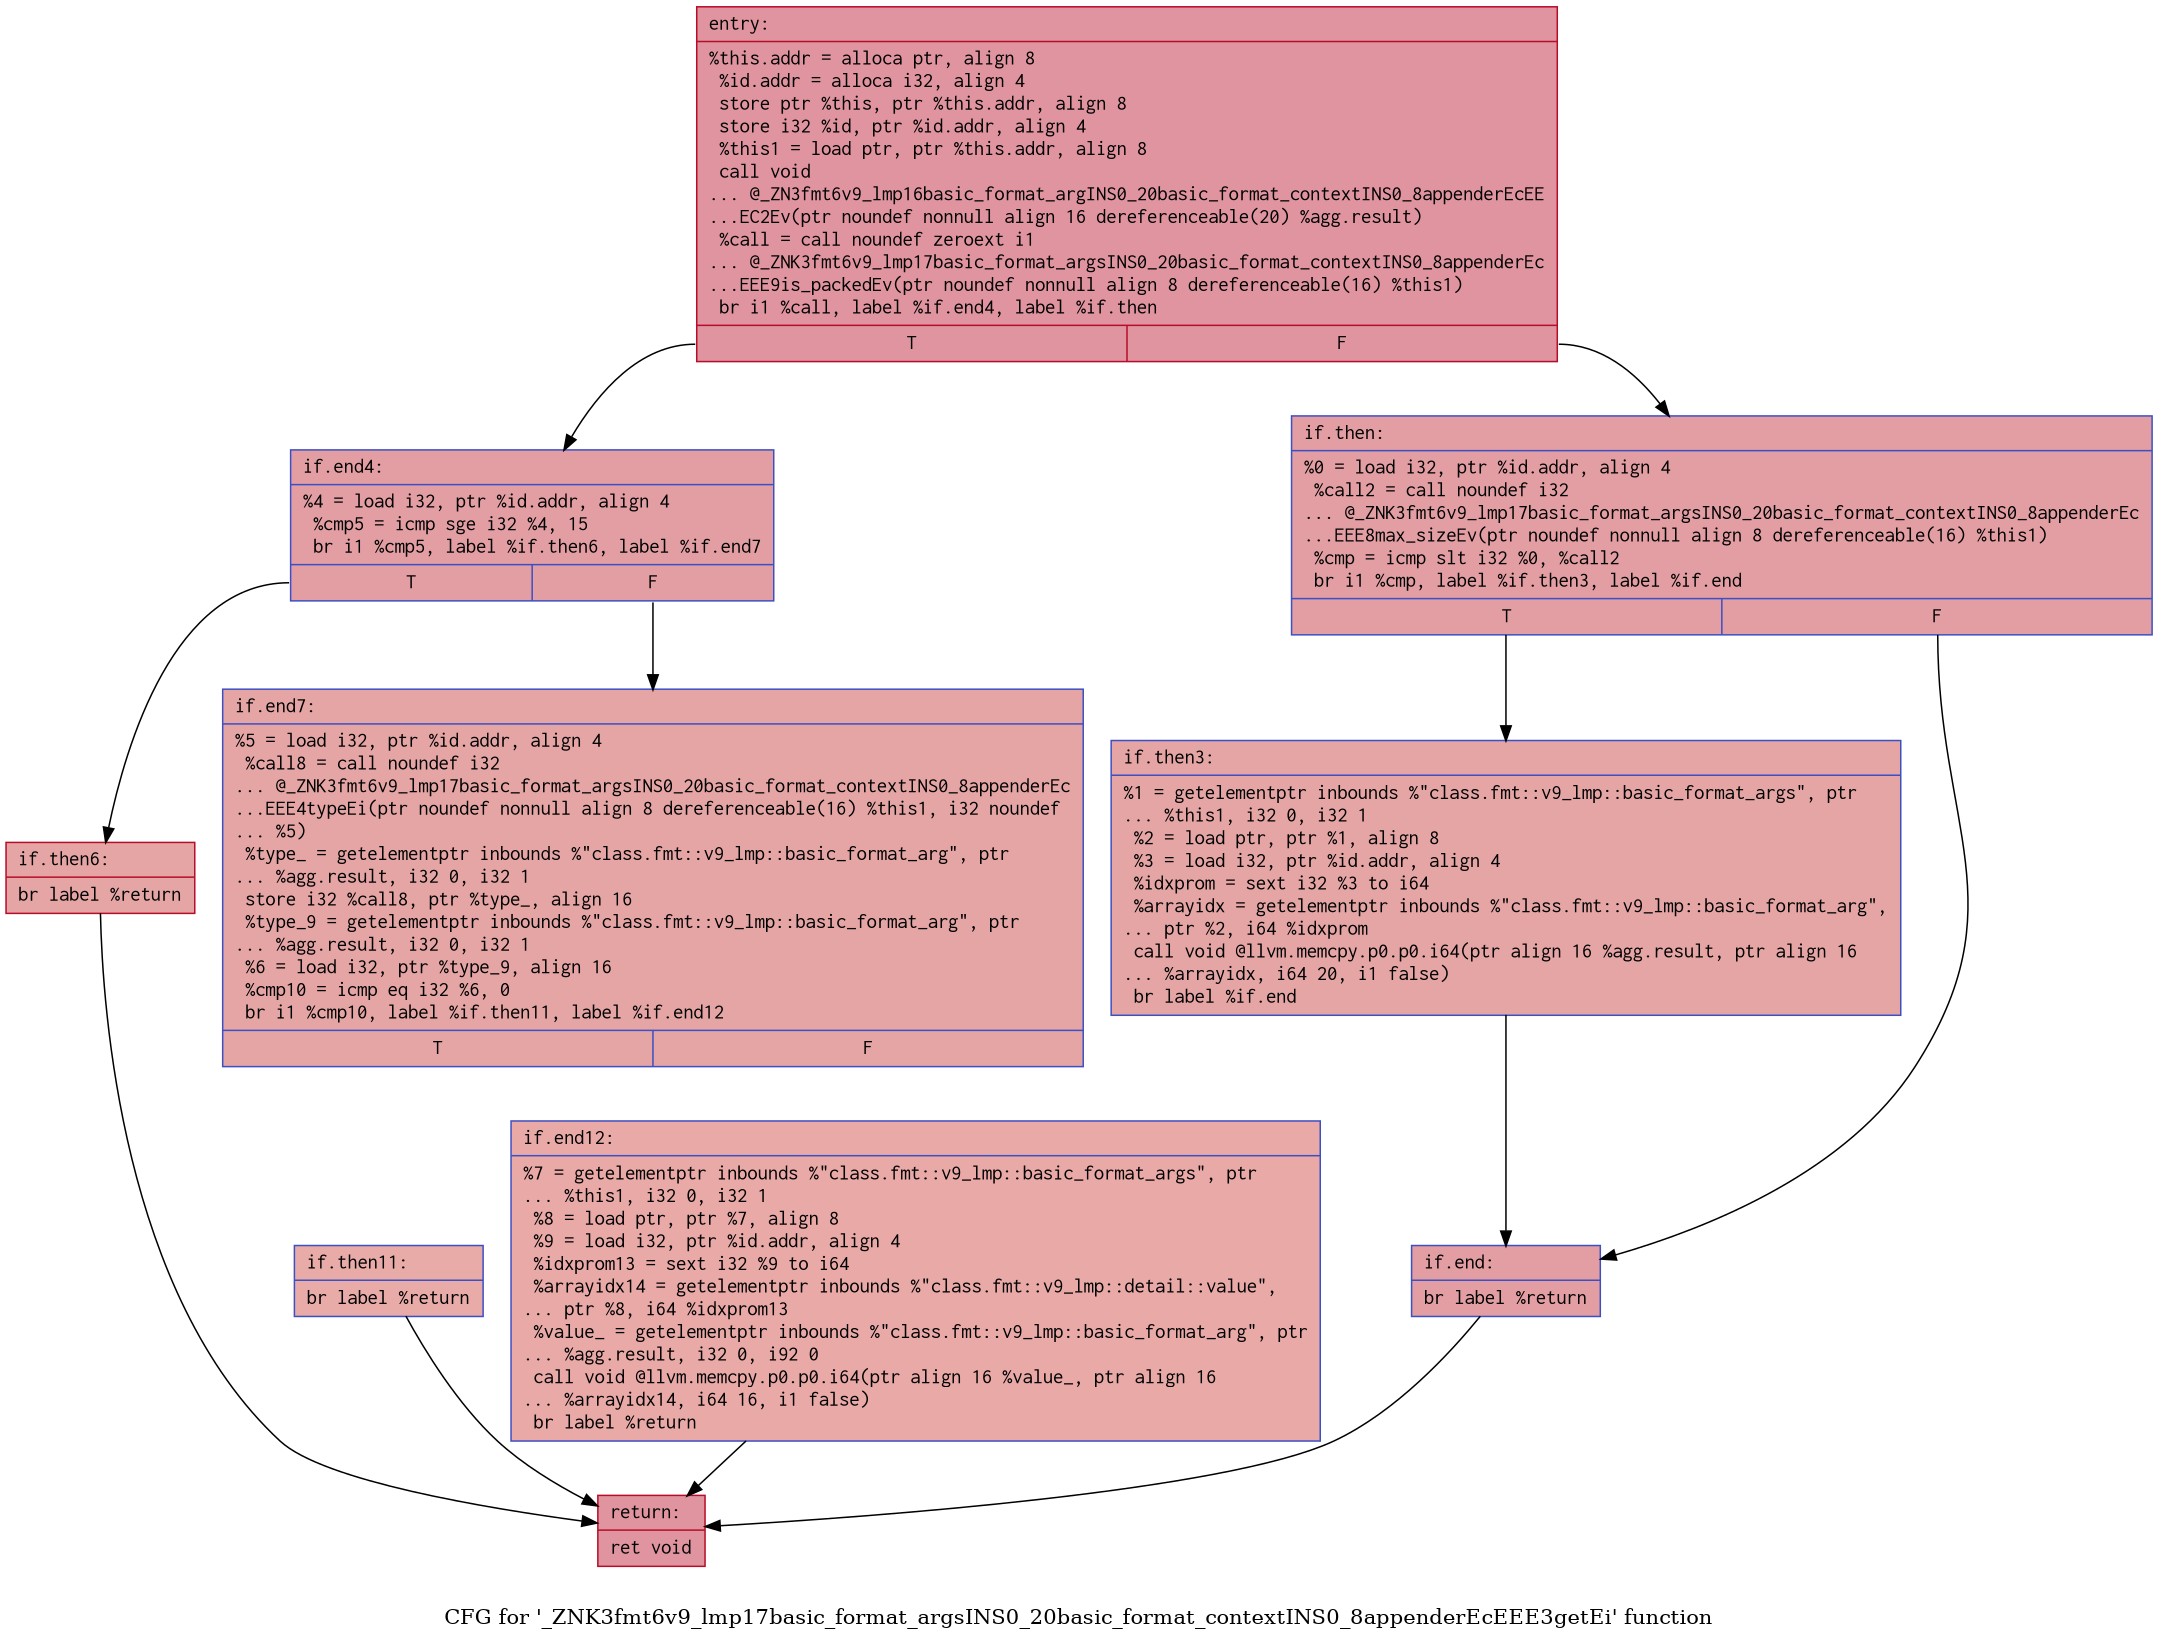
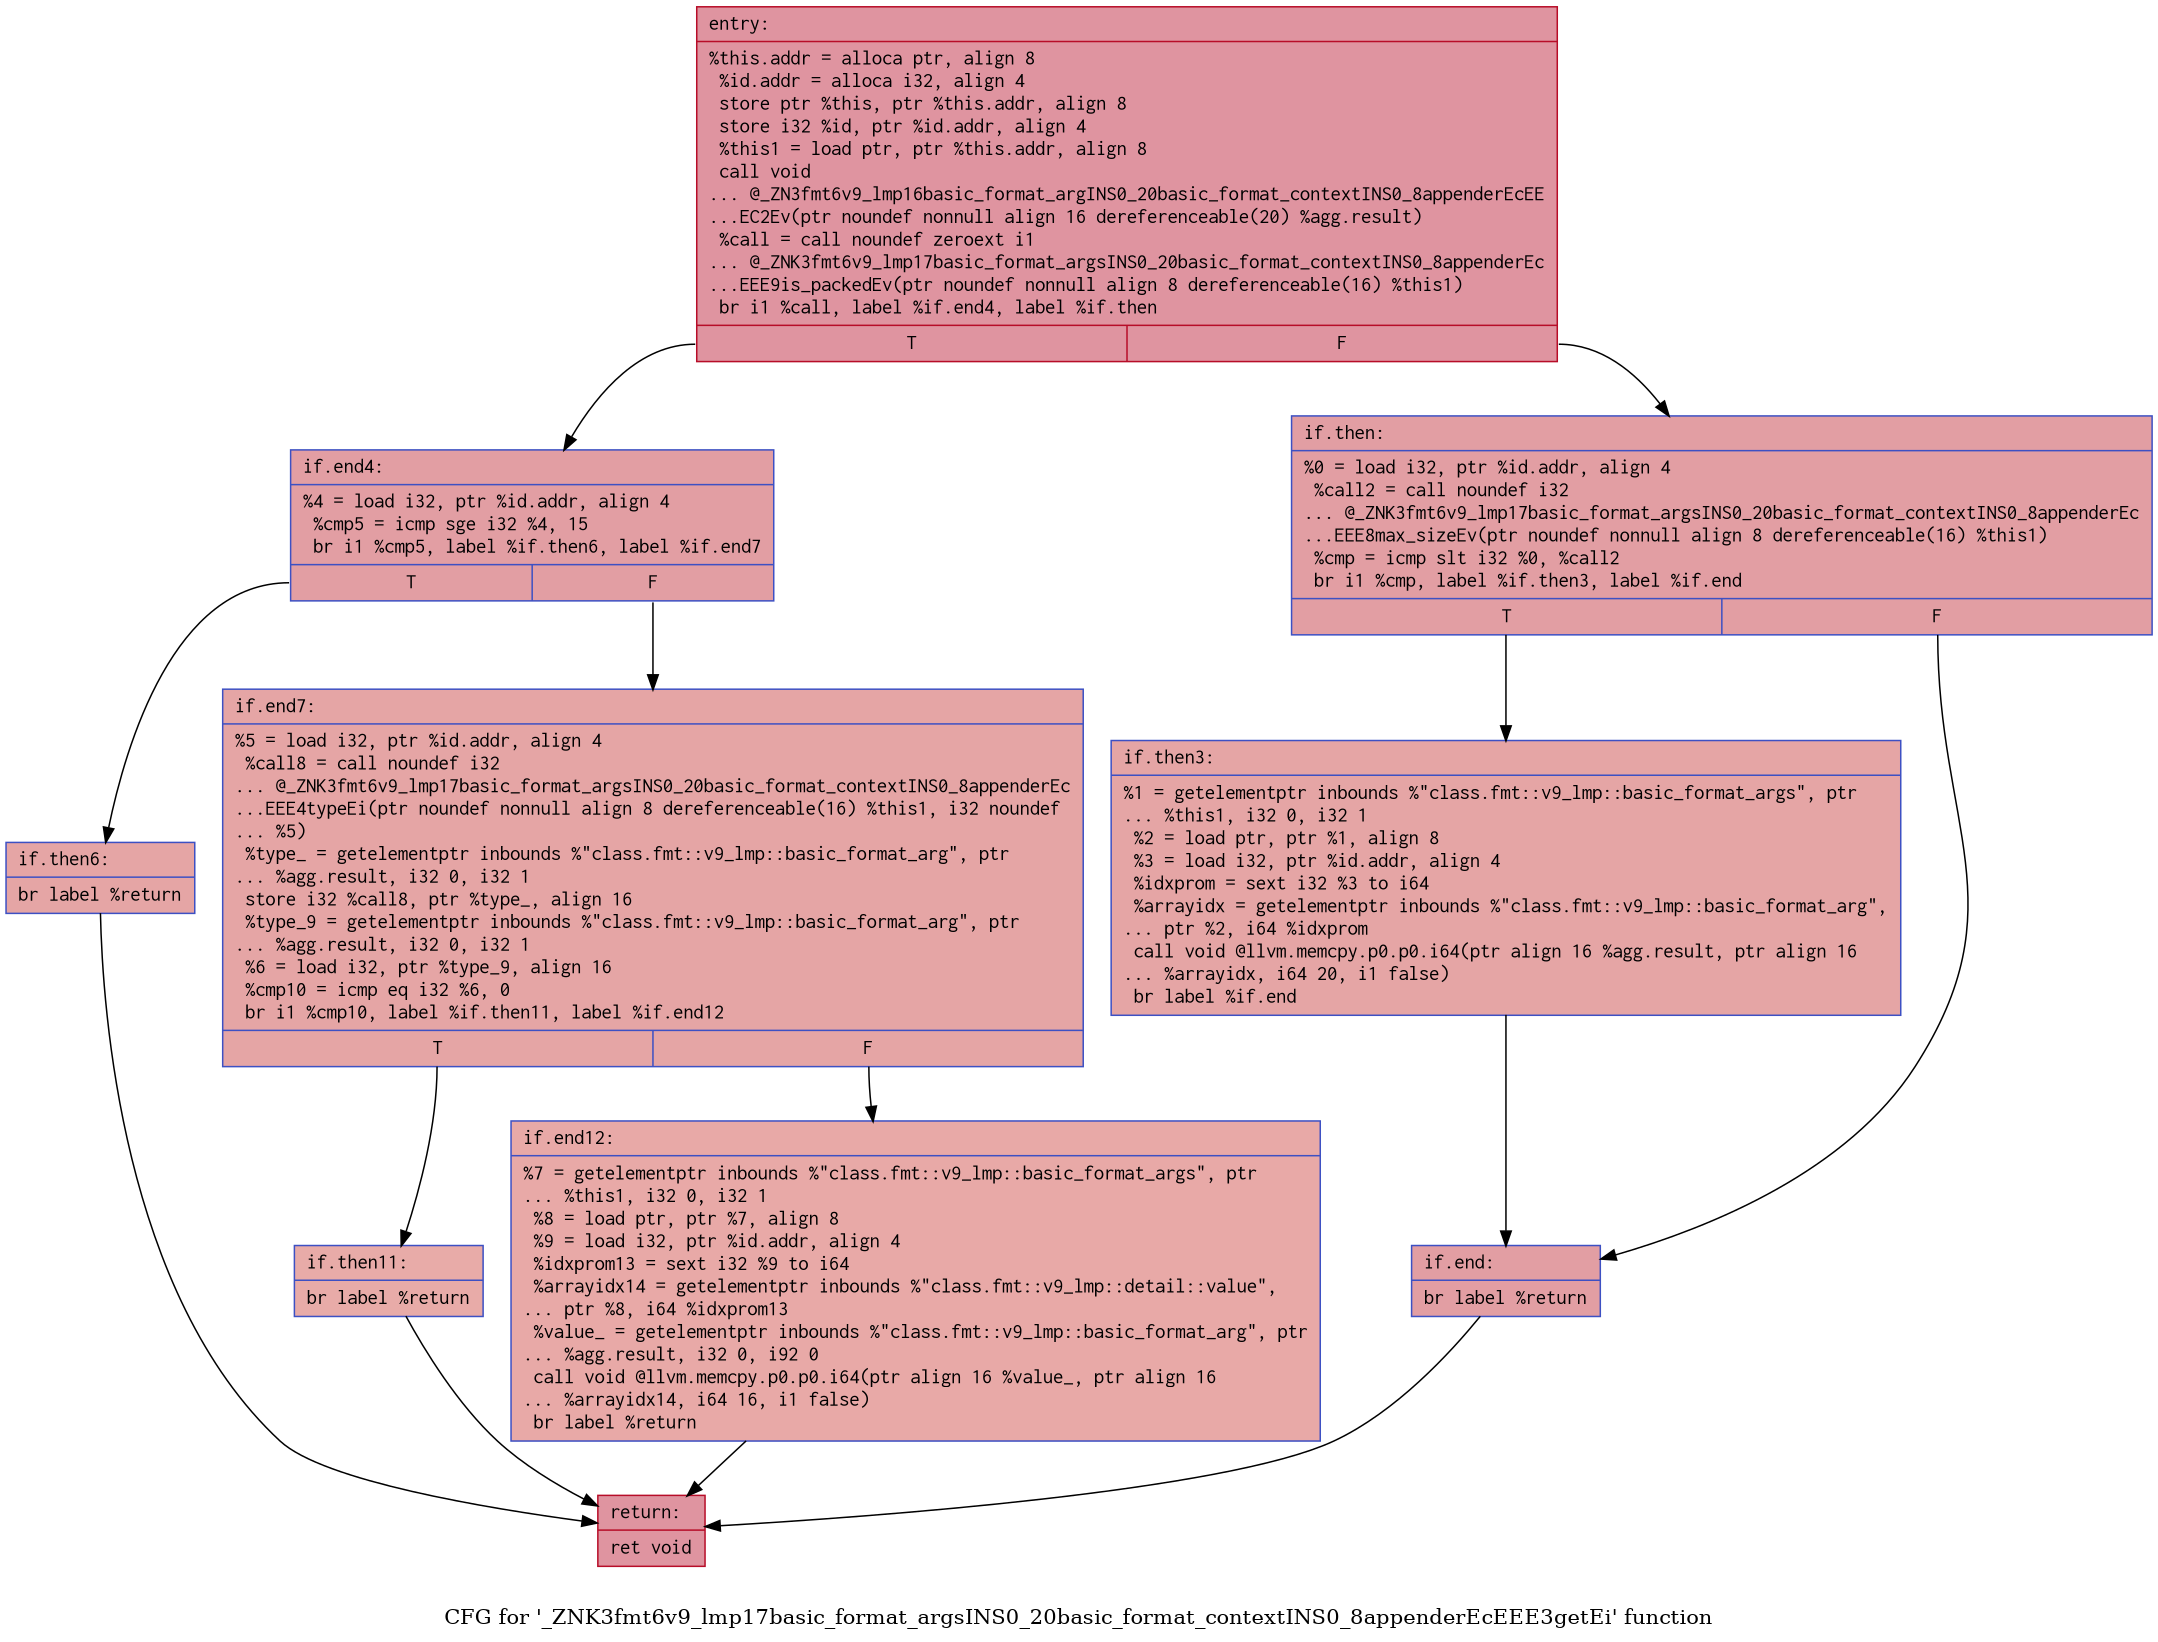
(100, 878) -> (100, 878)
none -> (869, 1087)
none -> (428, 1150)
